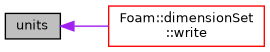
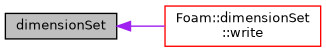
(33, 26) -> (61, 26)
